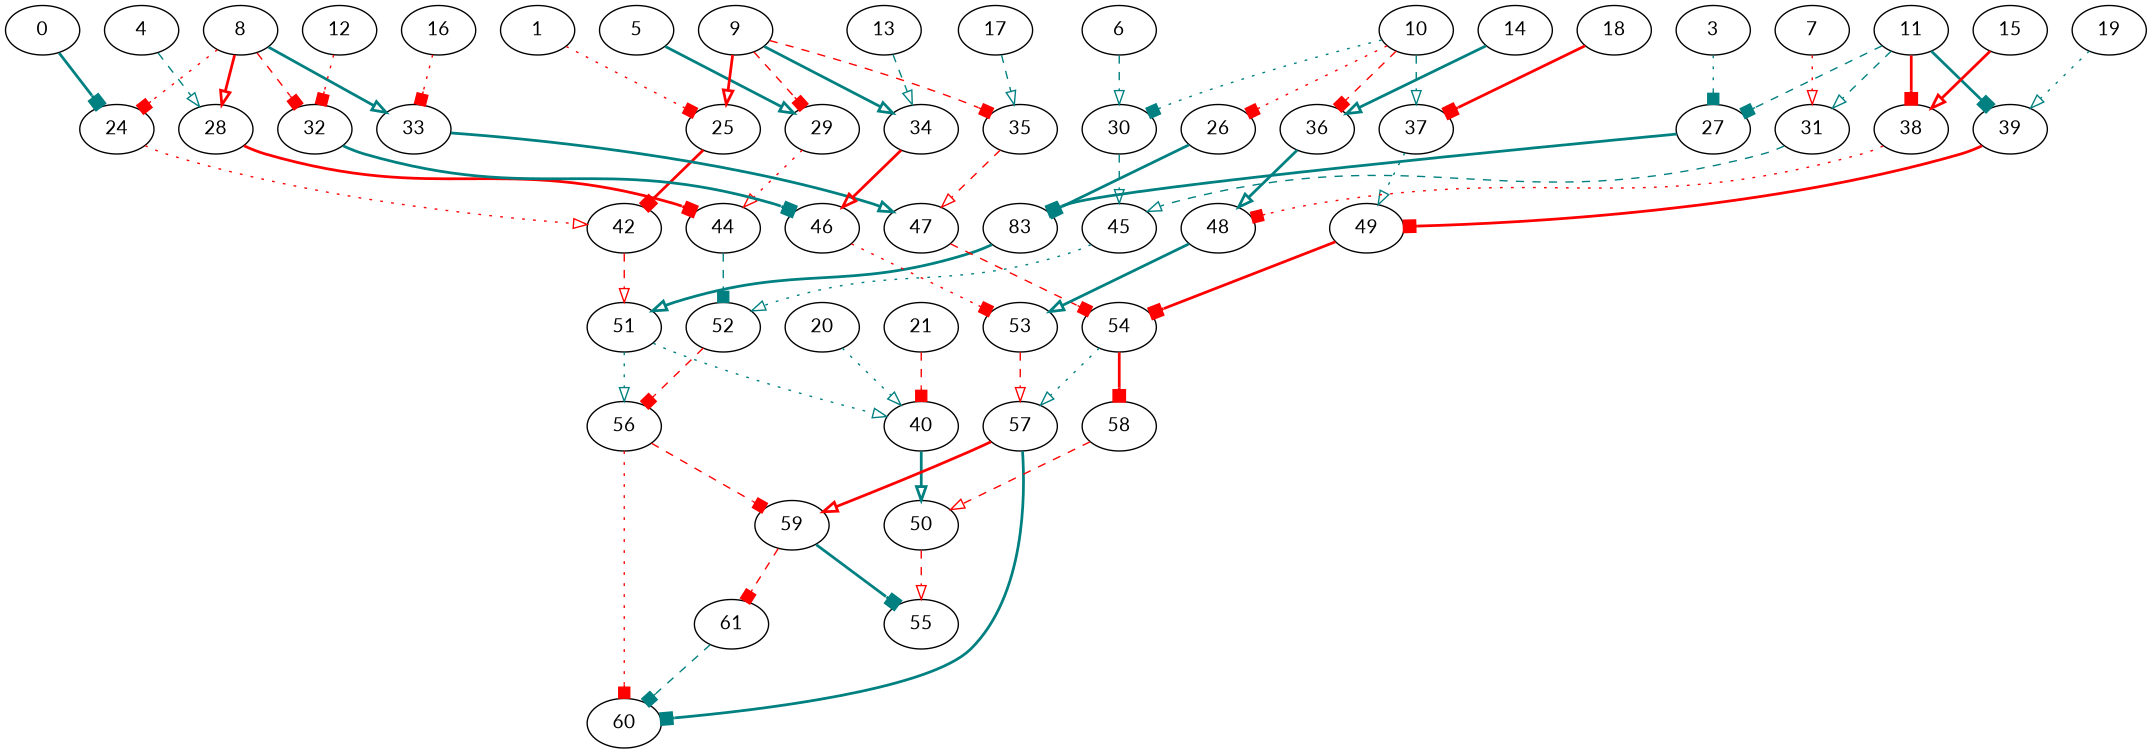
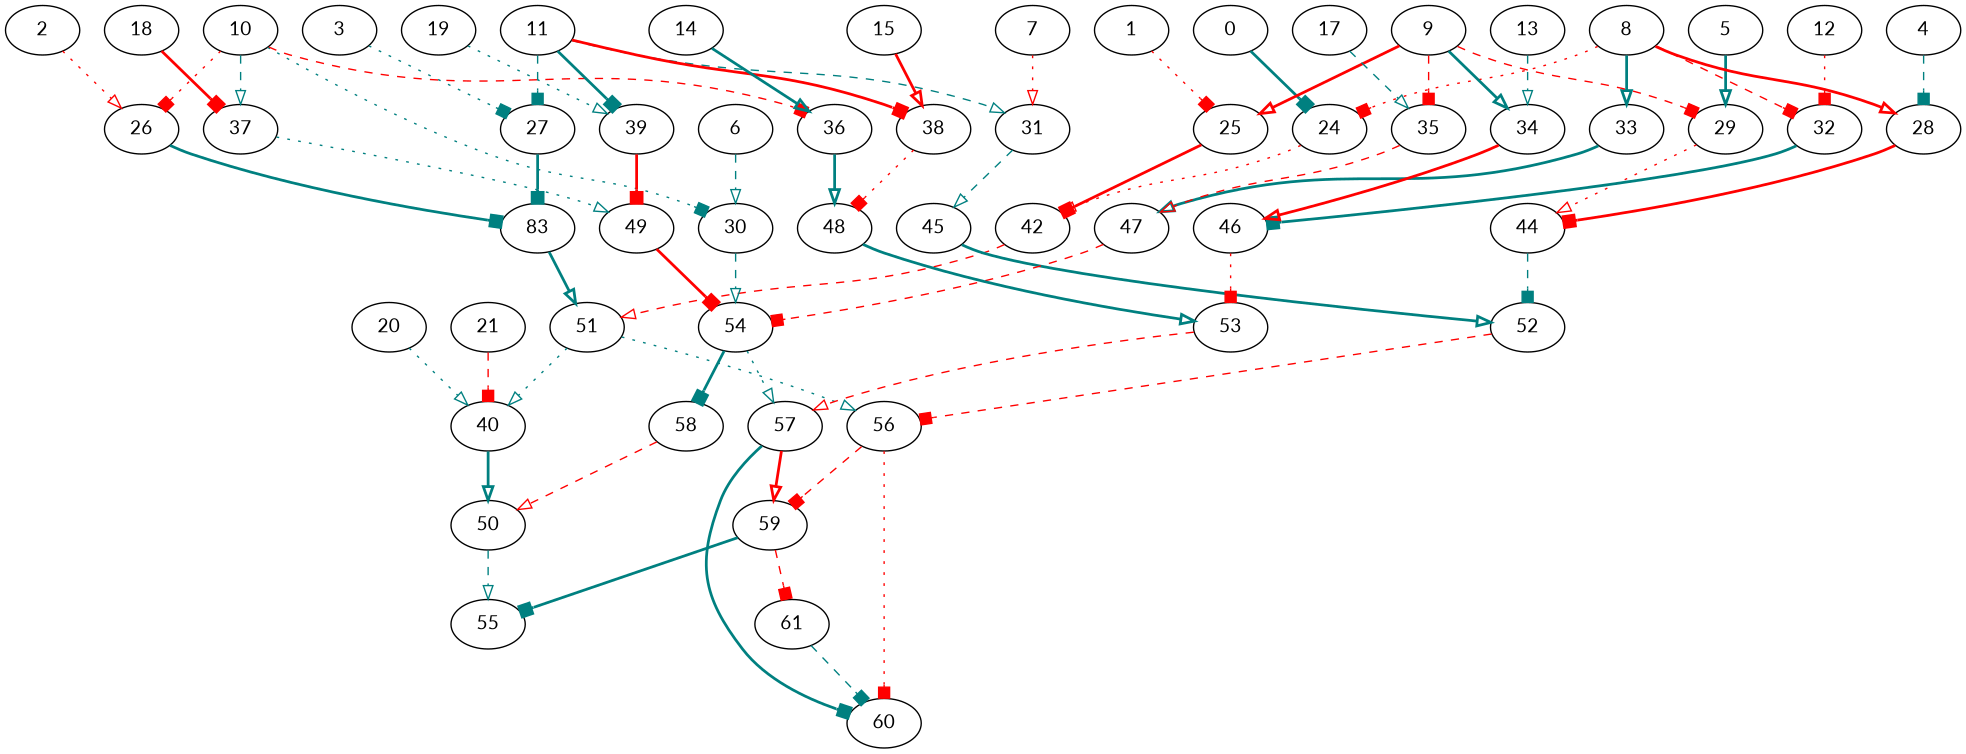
none -> (43, 30)
(439, 30) -> none
(174, 73) -> (1924, 73)
(1119, 169) -> (736, 271)
(945, 276) -> (1218, 293)
(1119, 370) -> (714, 371)
(921, 568) -> (488, 568)
